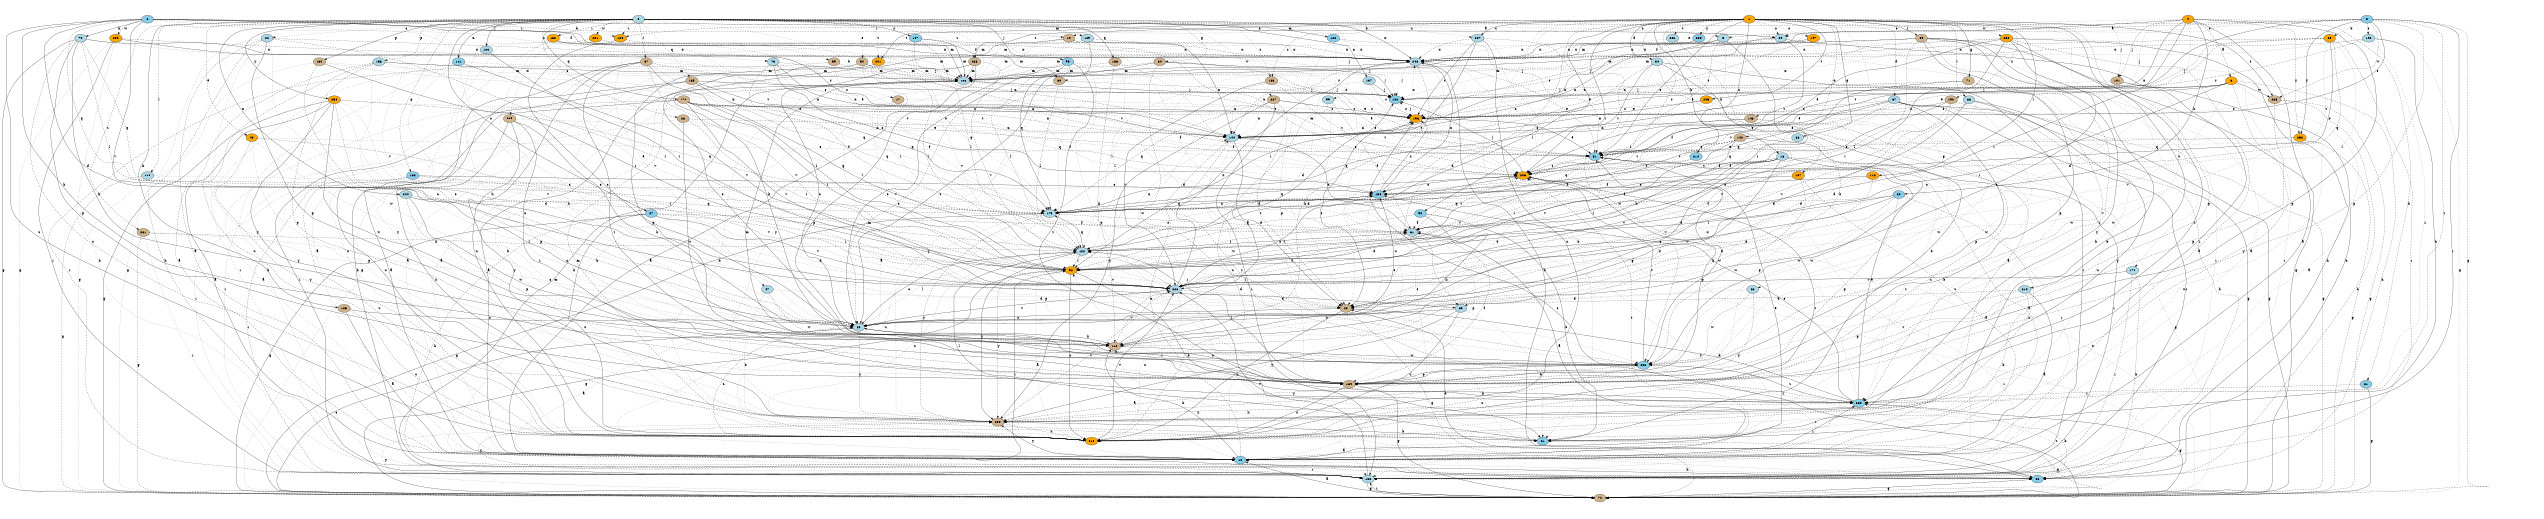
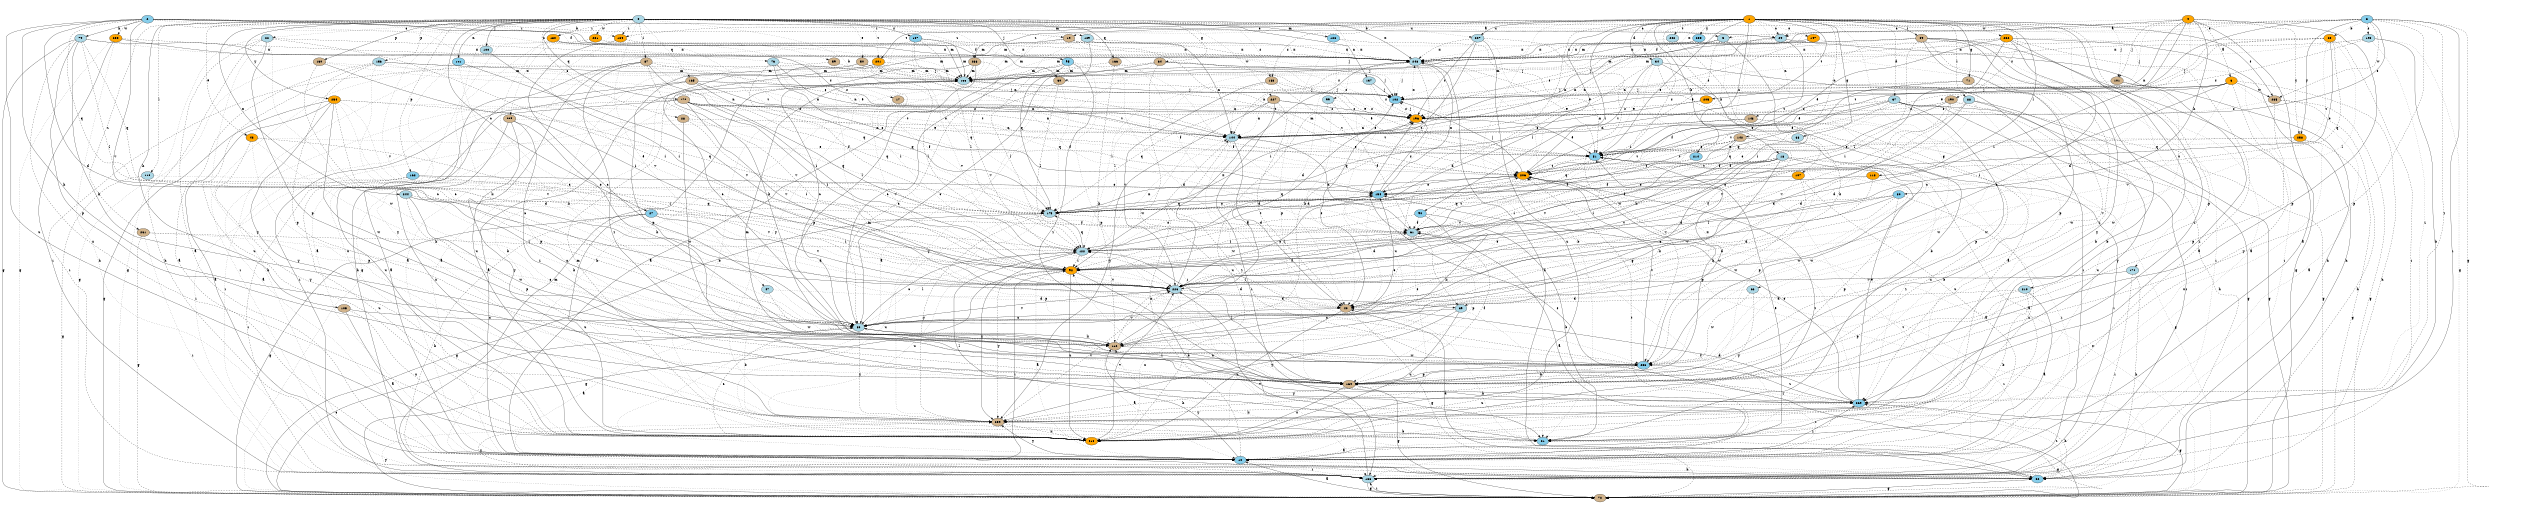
(1539, 39) -> (1517, 228)
(2366, 384) -> none
